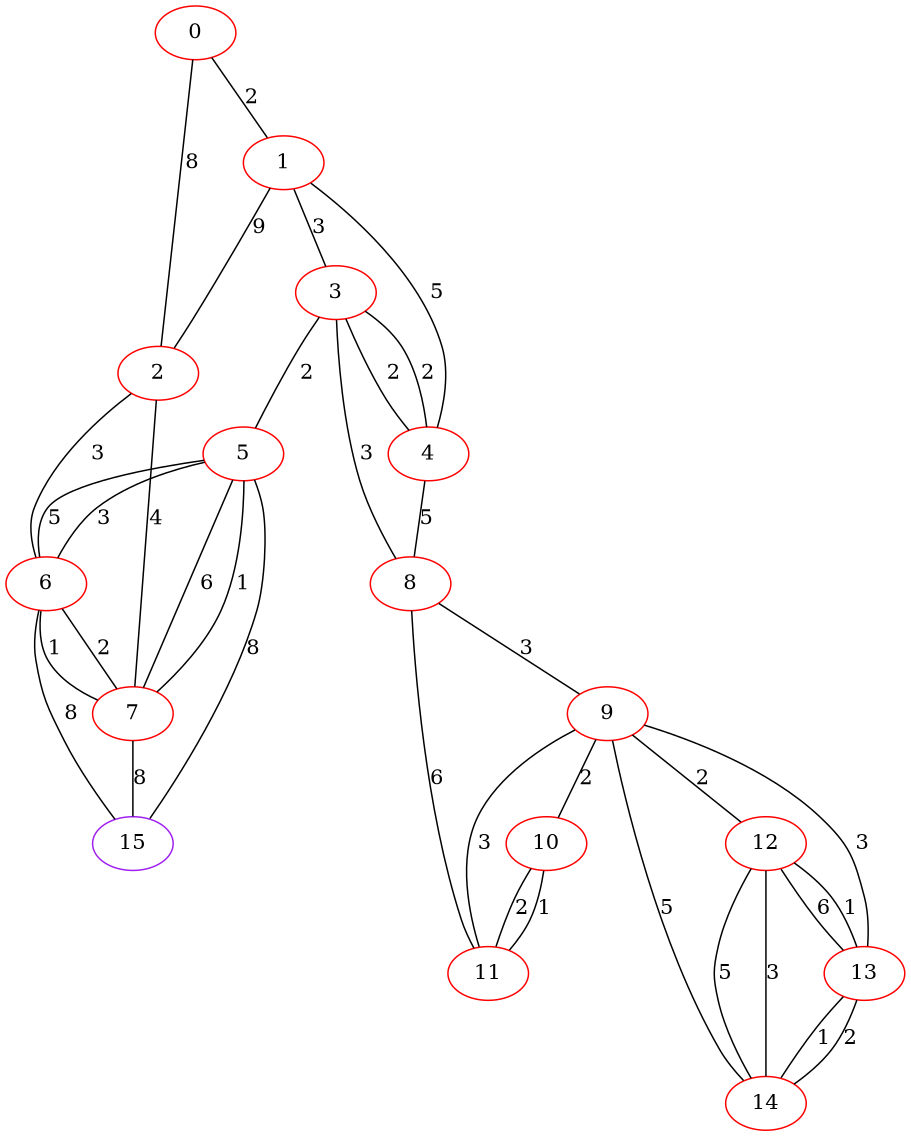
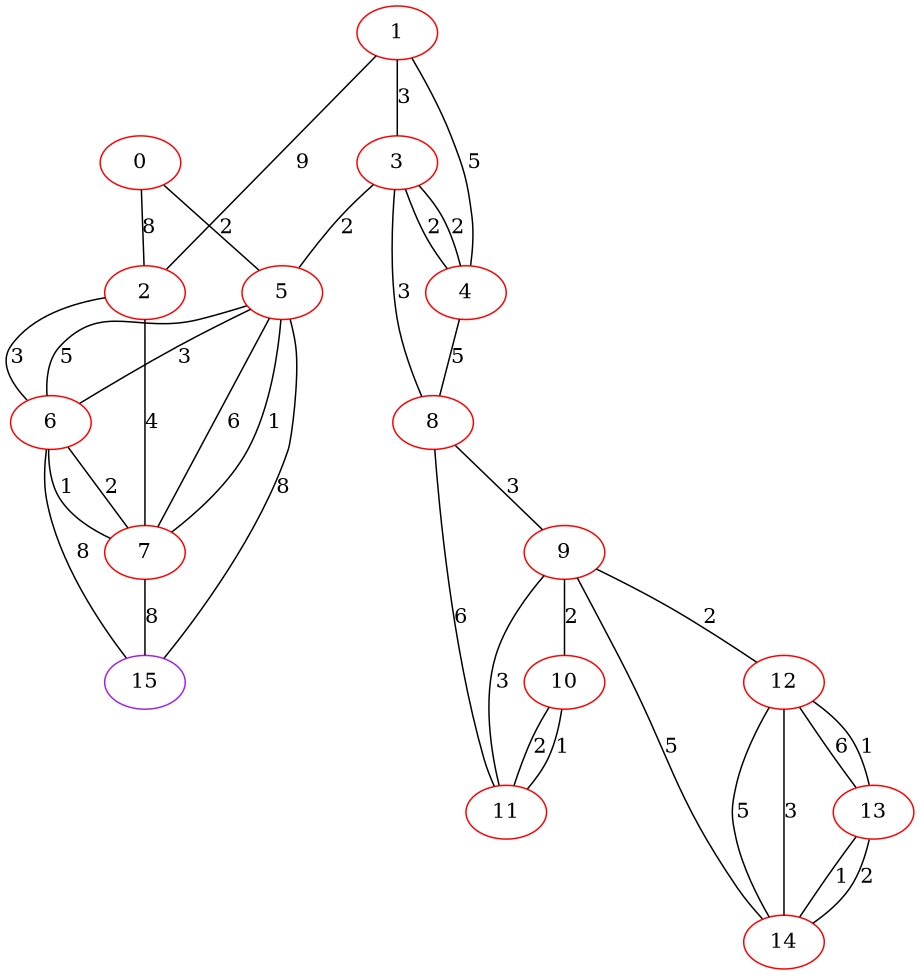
(240, 98) -> (216, 232)
(798, 799) -> none
